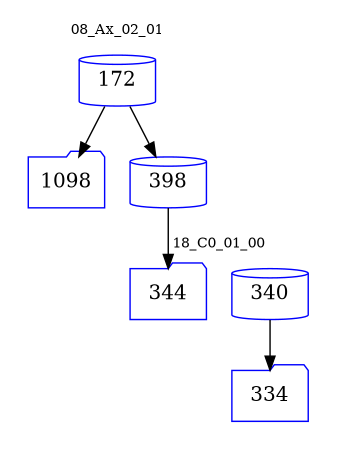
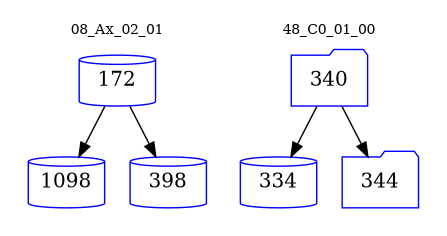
(66, 182) -> (66, 182)
(168, 239) -> (352, 125)
(219, 244) -> (329, 30)
(270, 294) -> (329, 81)
(270, 396) -> (279, 182)
